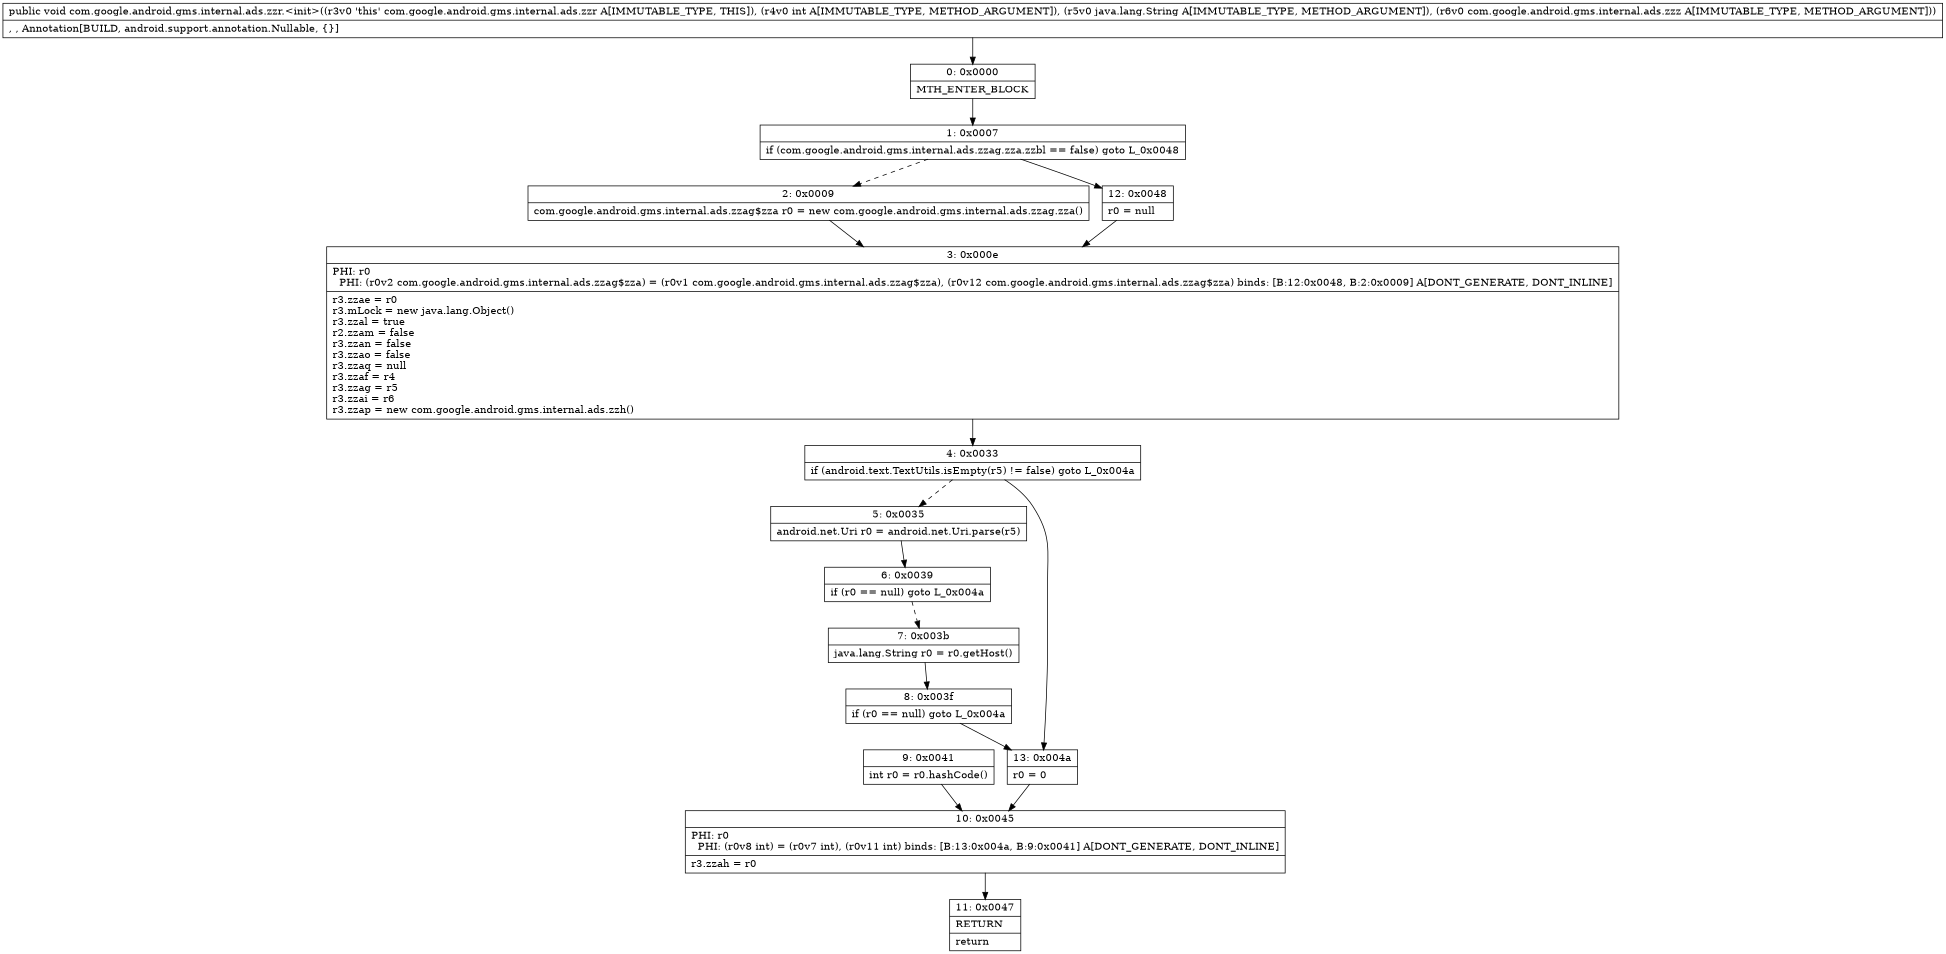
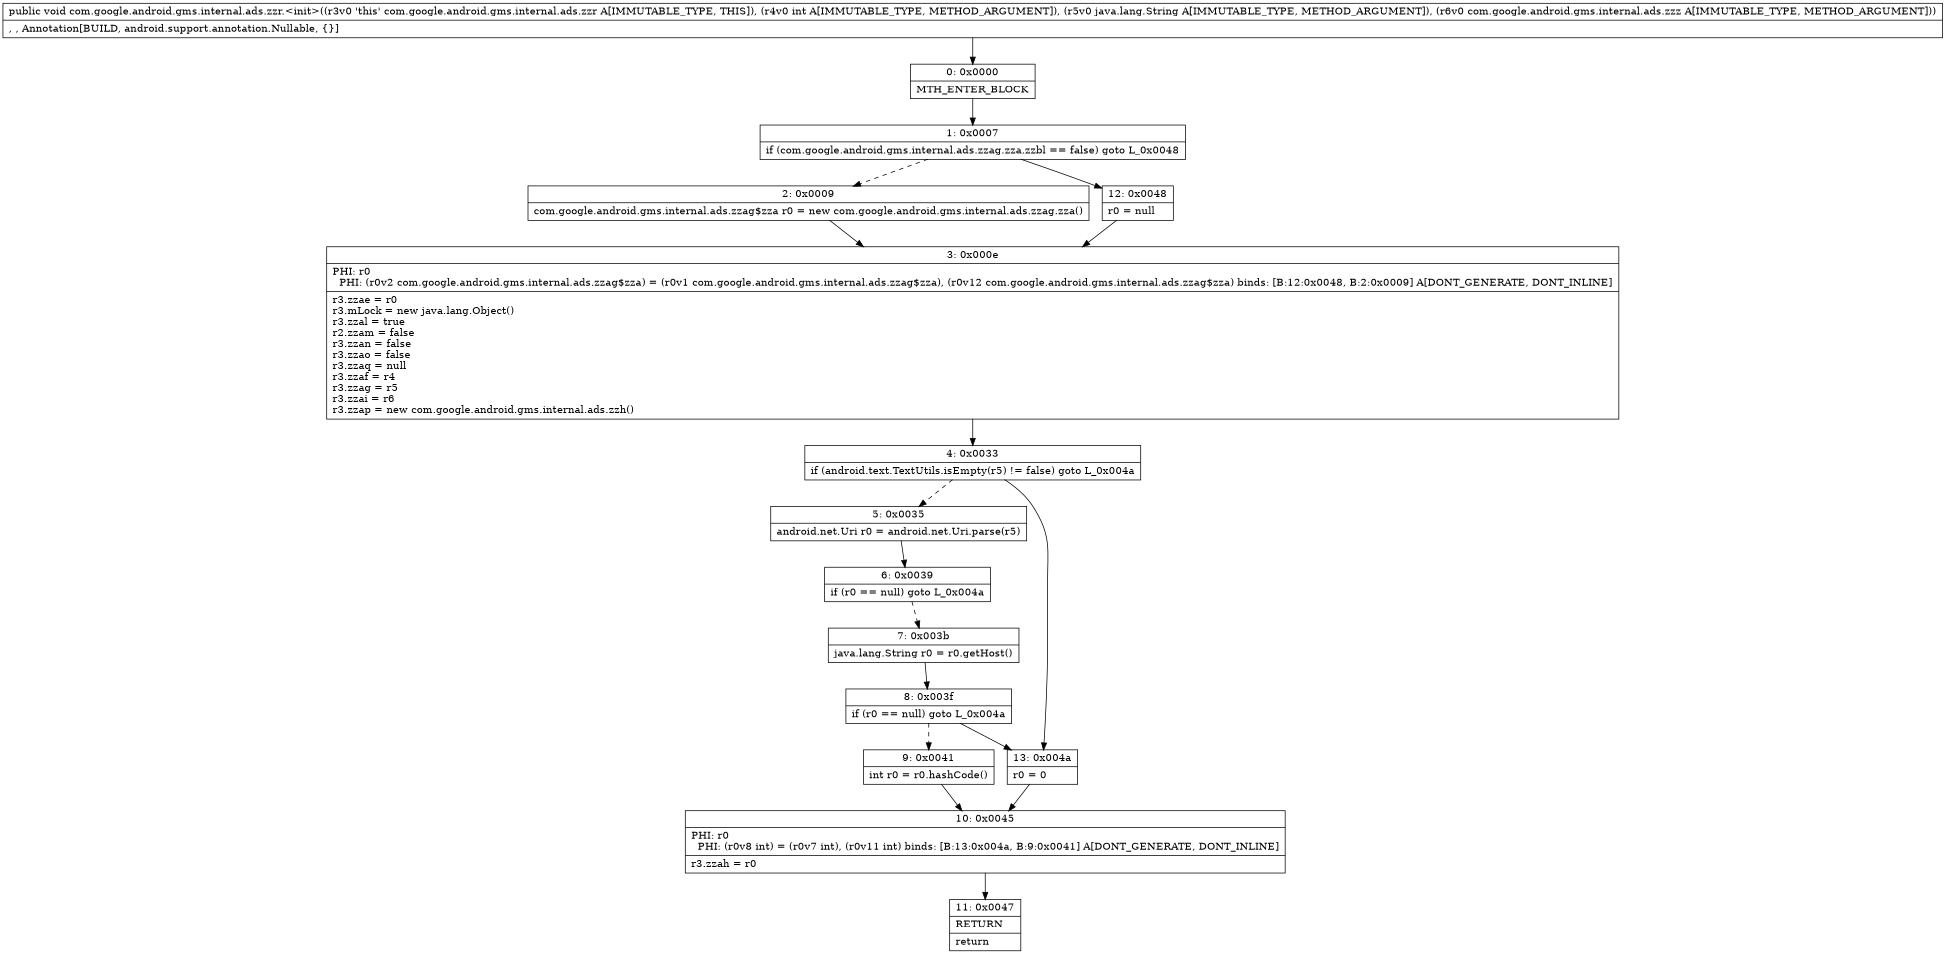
none -> (929, 733)
